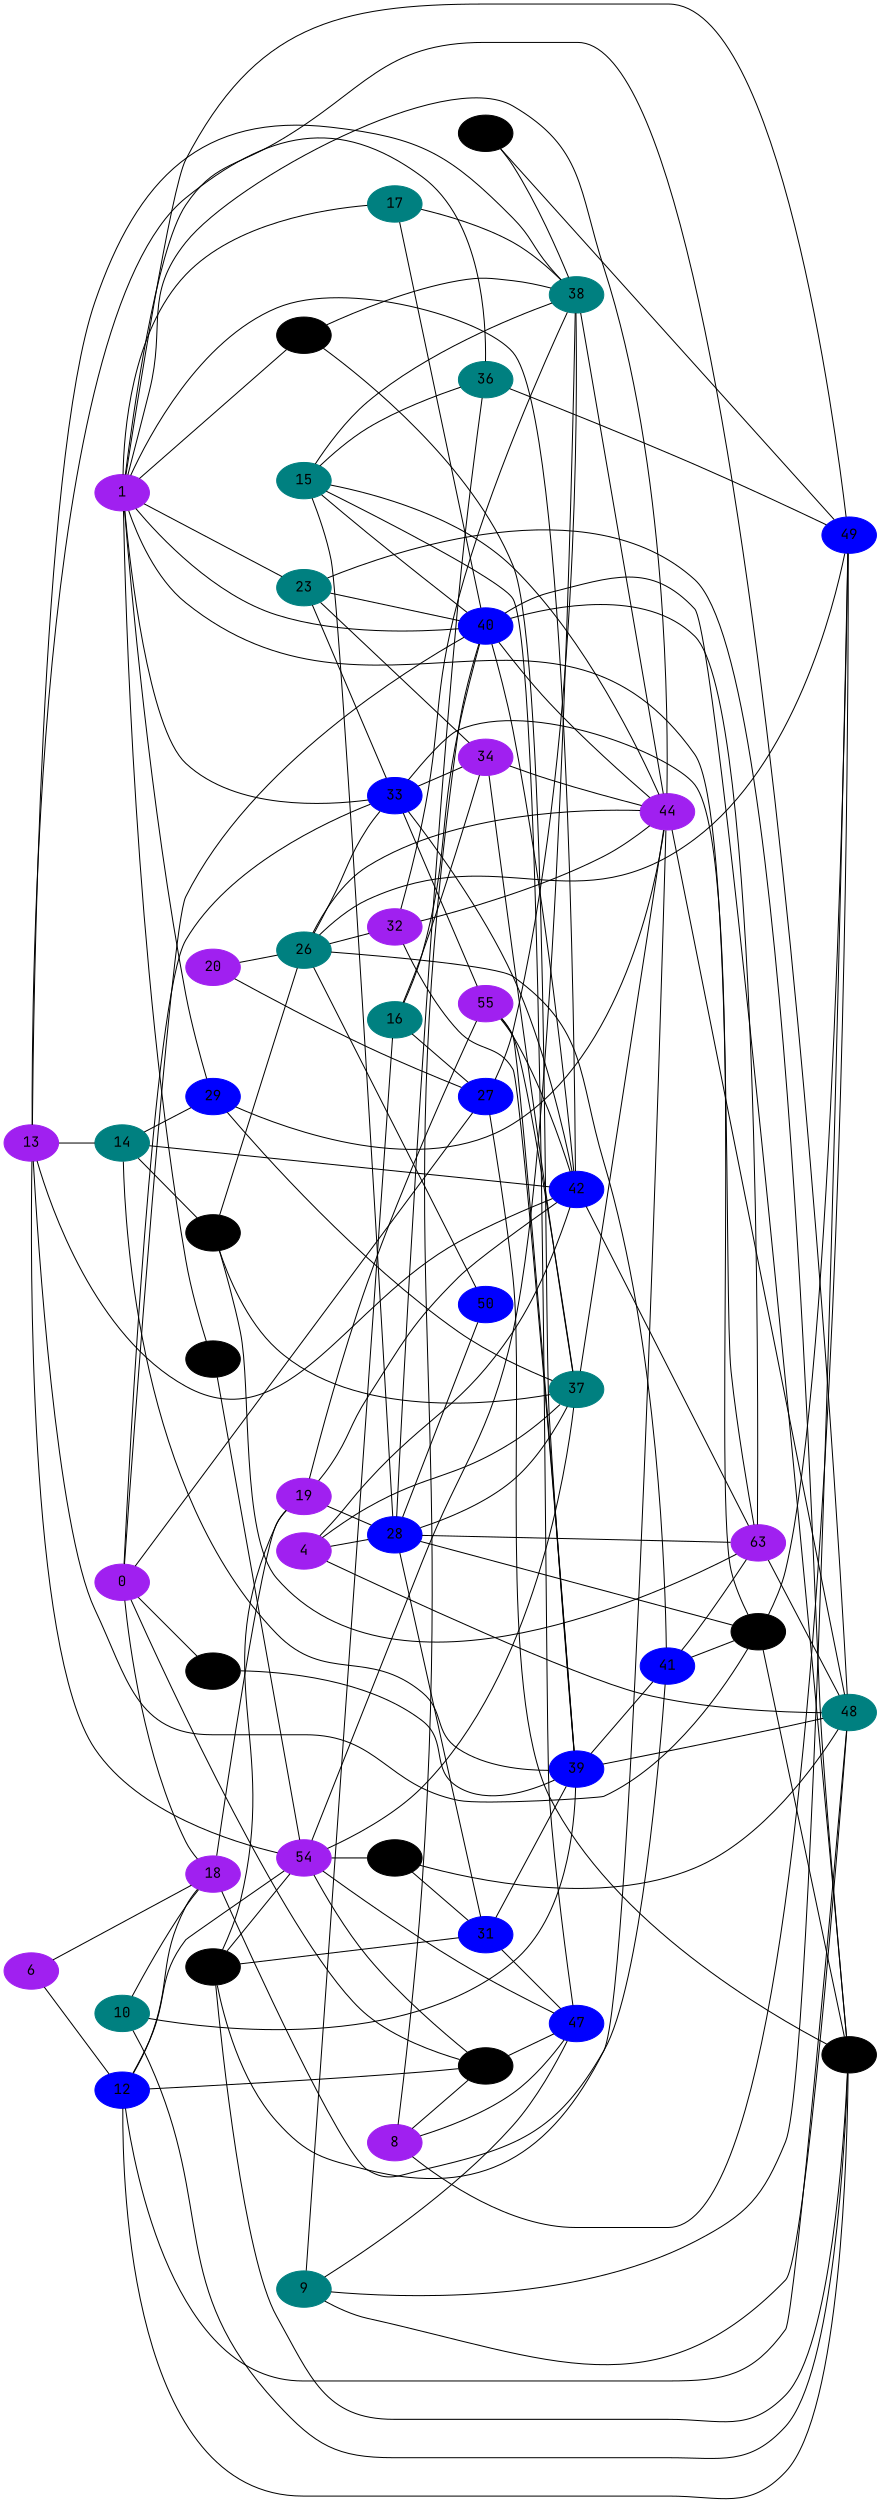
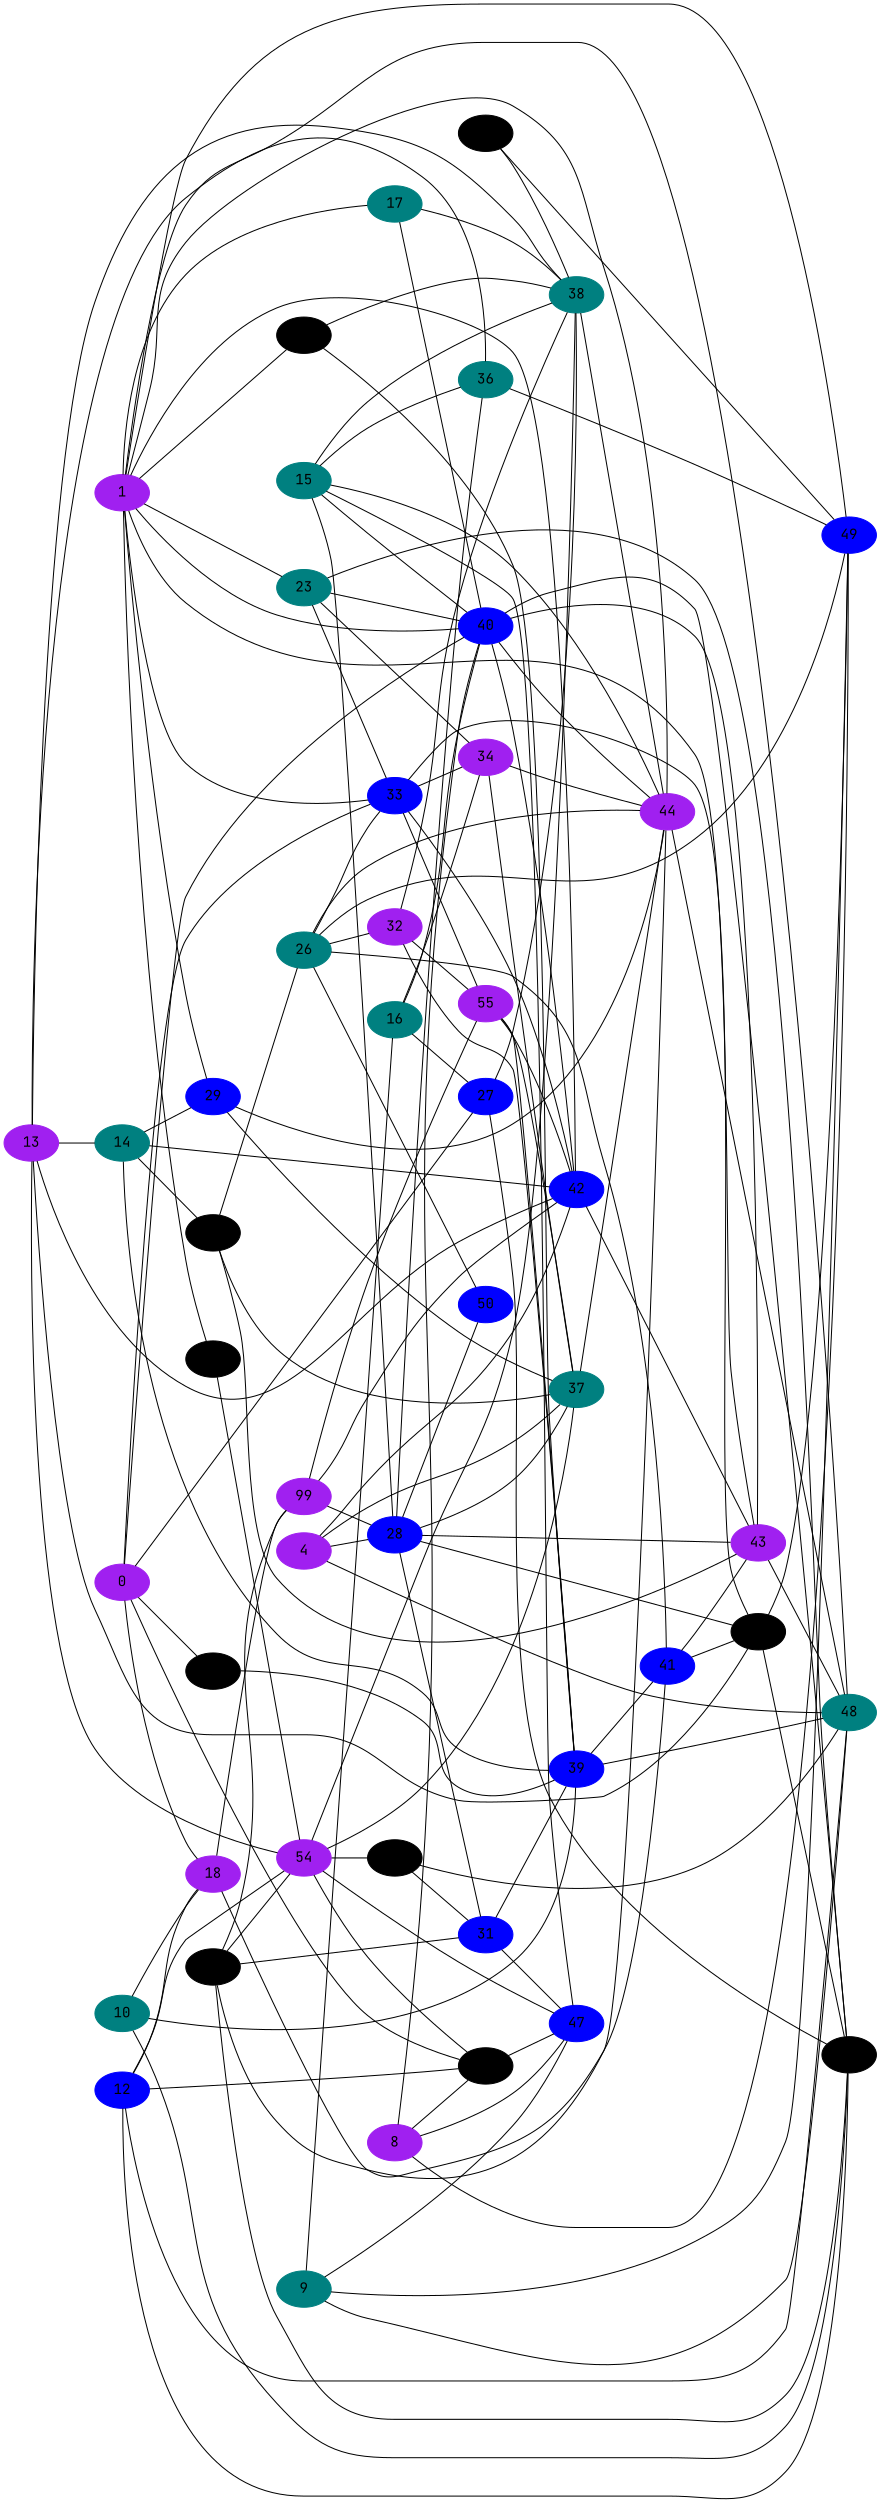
(528, 888) -> (446, 970)
(213, 967) -> none
(304, 1497) -> (304, 1497)
(758, 1543) -> (758, 1543)
(31, 1971) -> none
